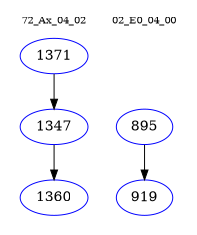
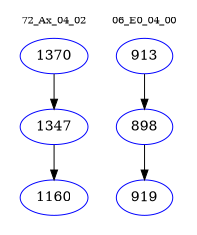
(145, 21) -> (145, 21)
(54, 56) -> (54, 56)
none -> (145, 56)
(145, 127) -> (145, 127)
(54, 198) -> (54, 198)
